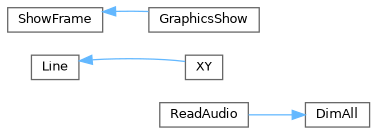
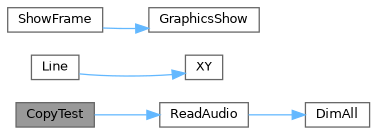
(132, 11) -> (119, 28)
(139, 59) -> (126, 76)
none -> (55, 115)
